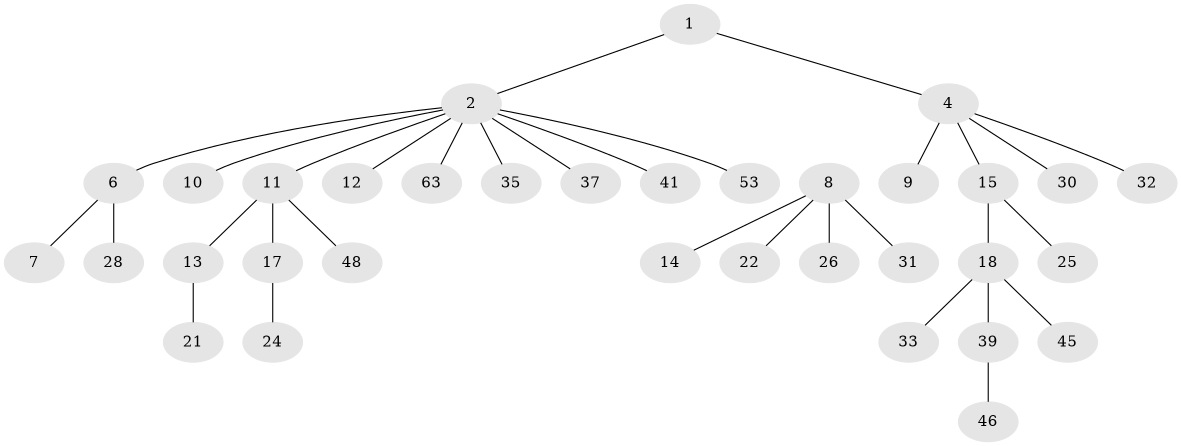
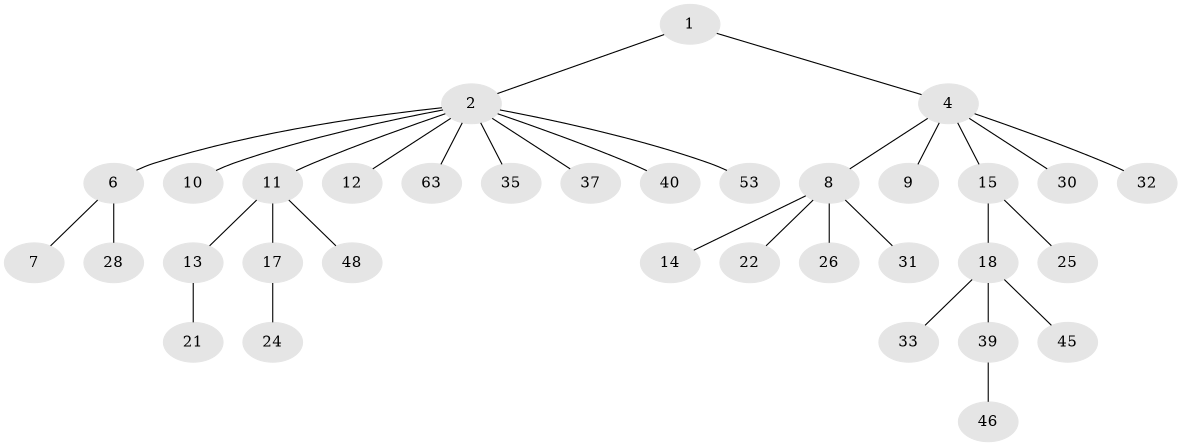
none -> (889, 144)
(670, 183) -> (670, 183)
